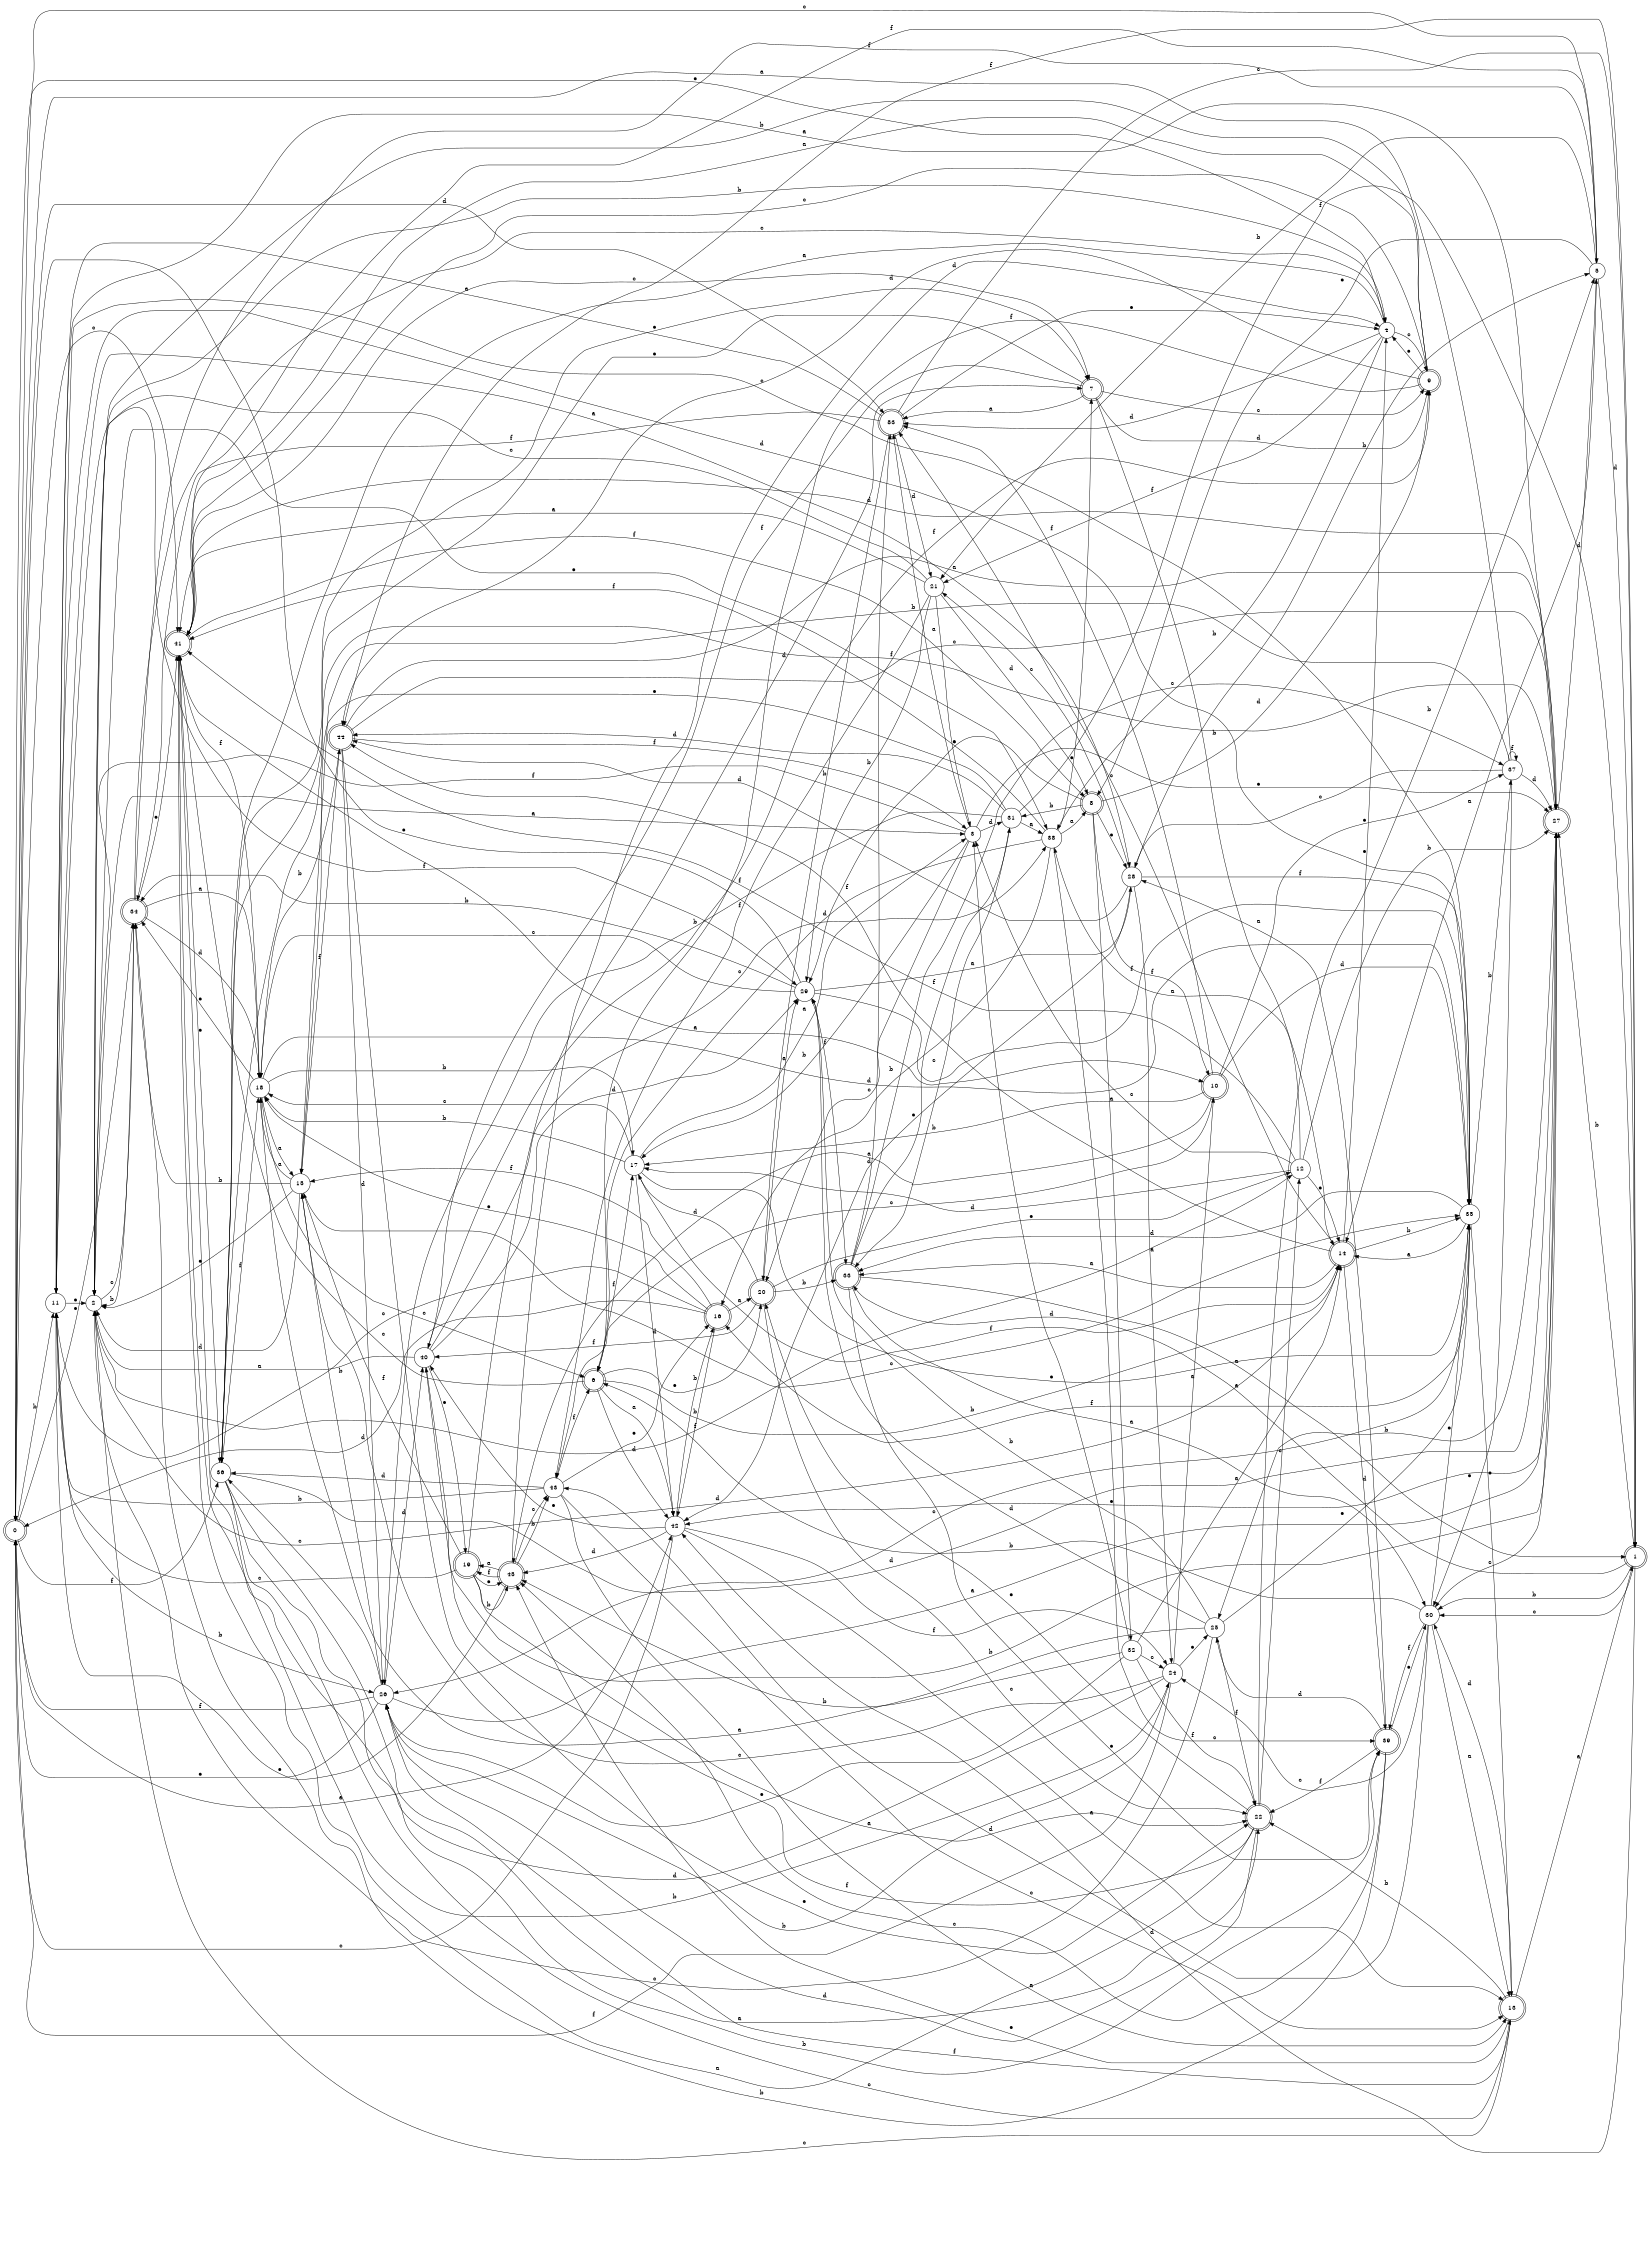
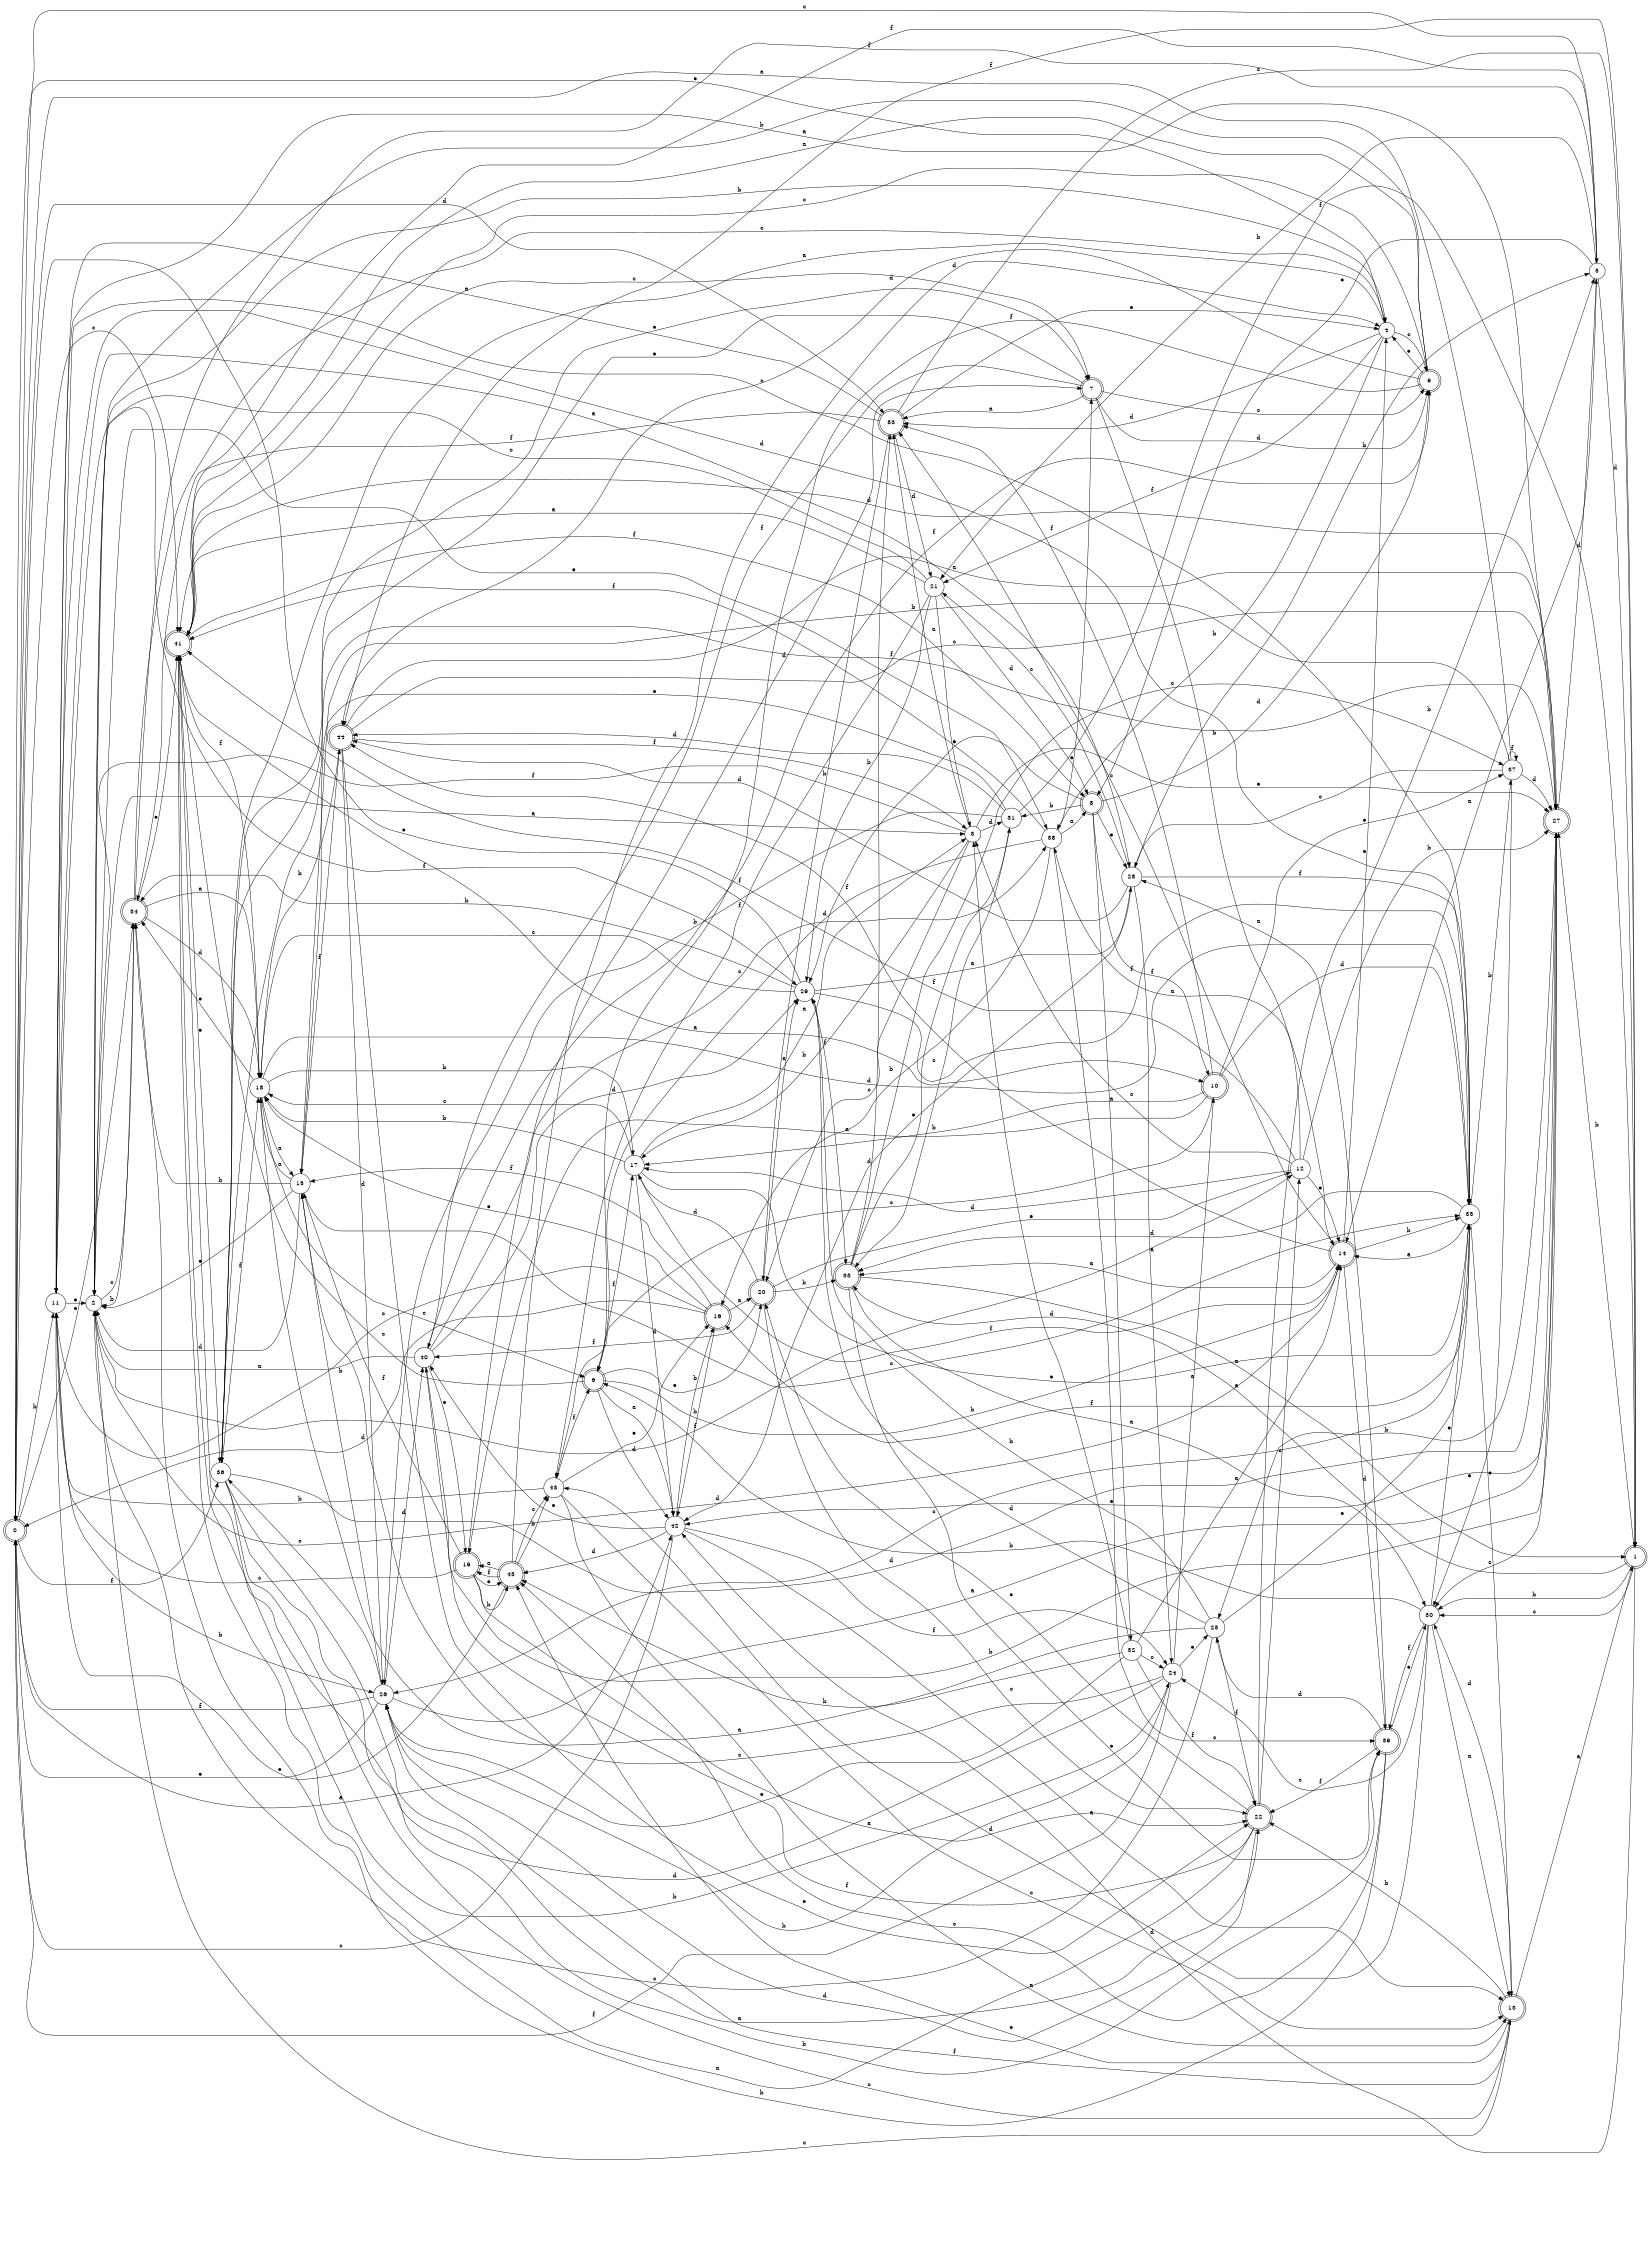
(1030, 827) -> none
(747, 1187) -> (659, 1121)
(390, 1480) -> none
